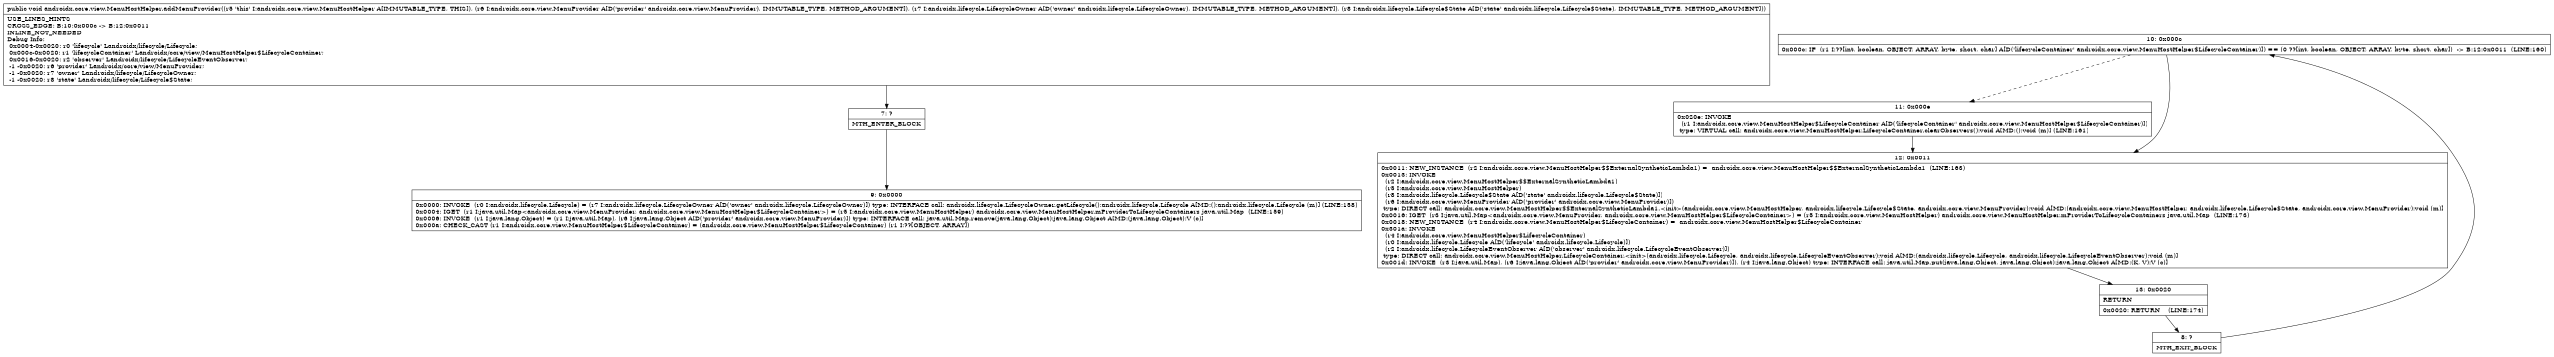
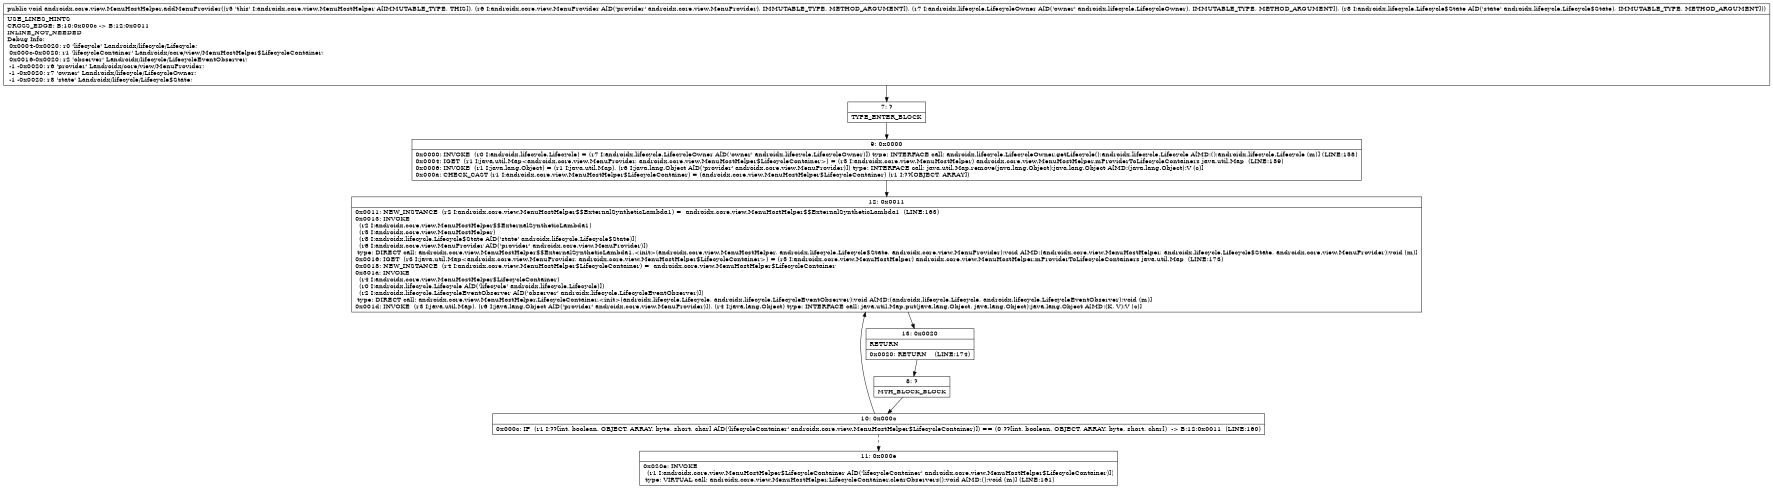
(887, 124) -> (887, 117)
(1913, 142) -> (887, 186)
(2187, 348) -> (912, 392)
